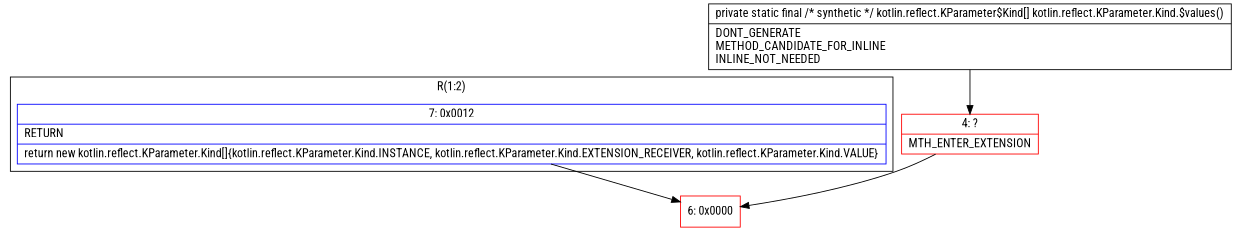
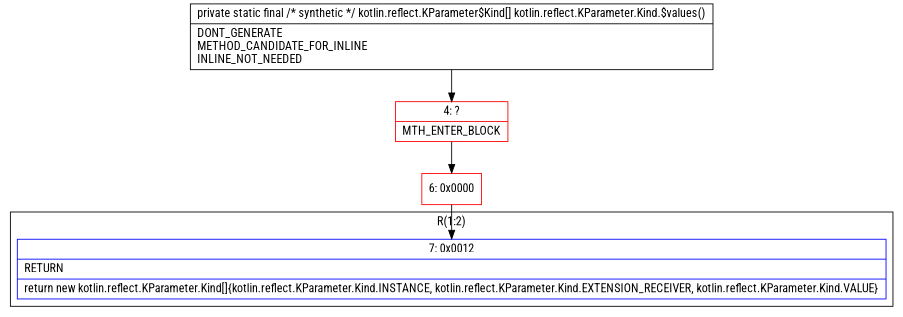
(970, 144) -> (452, 131)
(611, 182) -> (452, 217)
